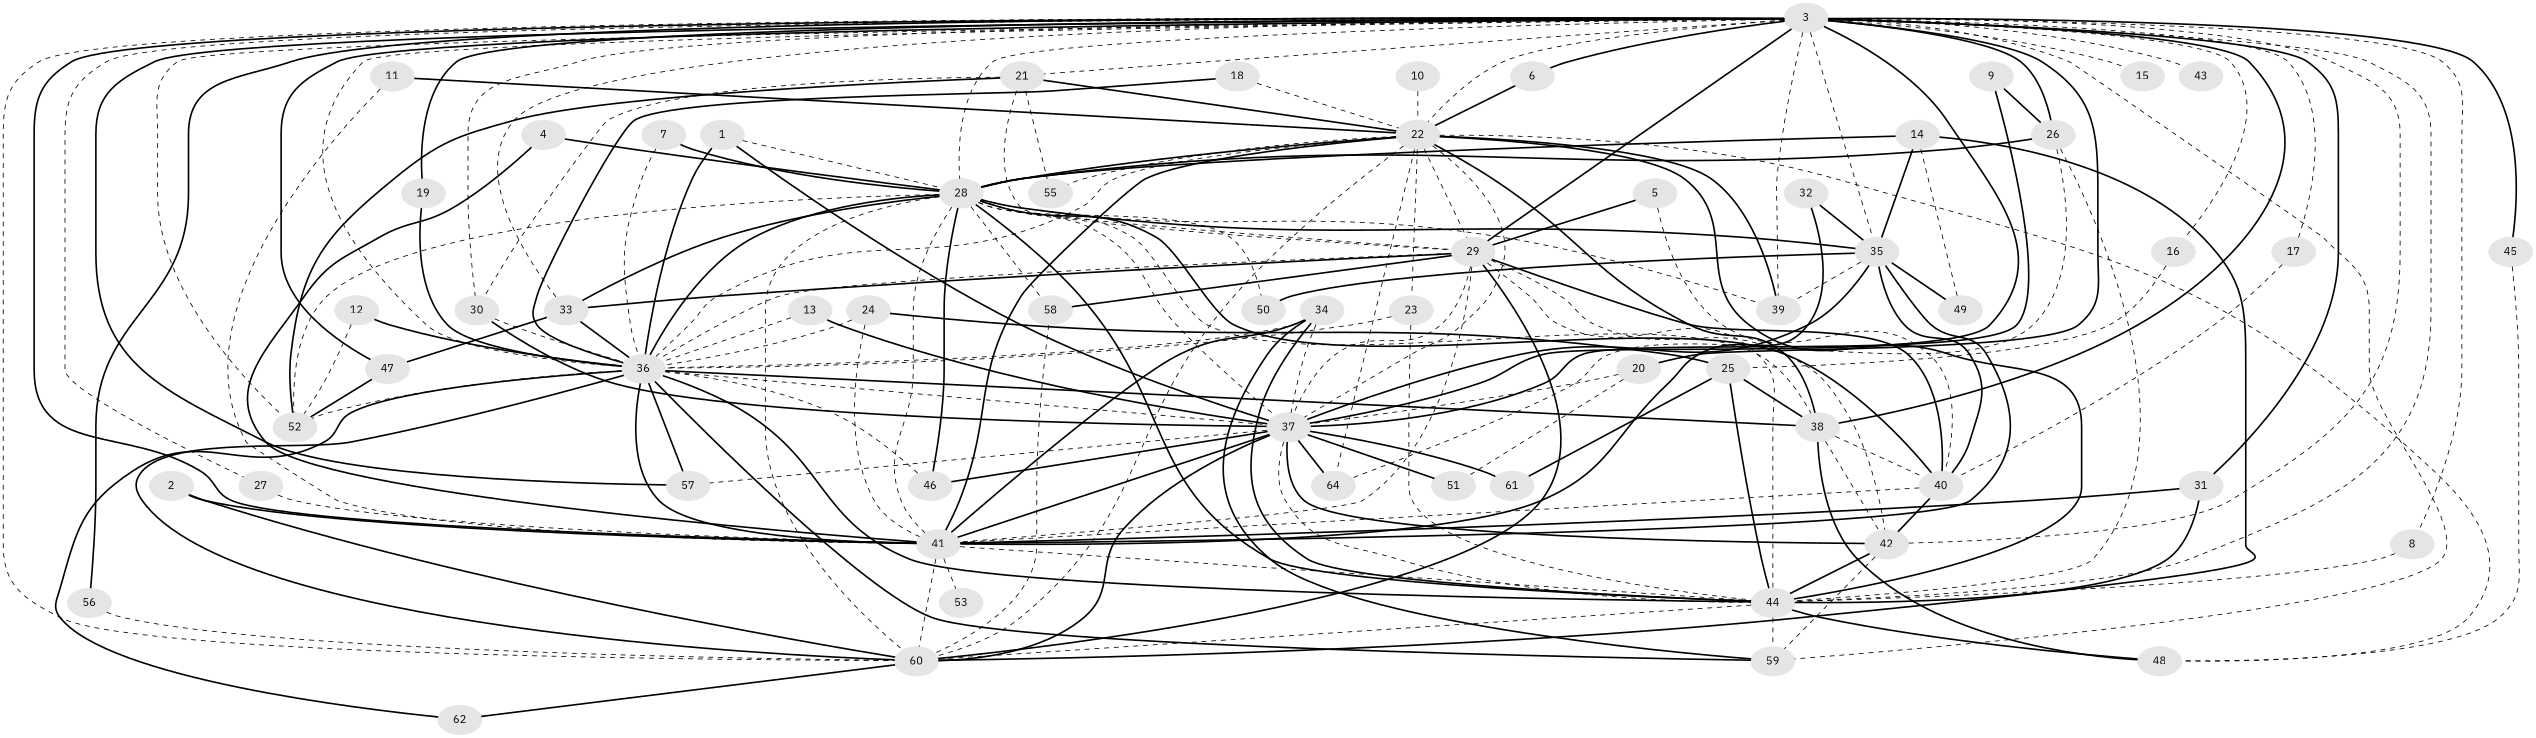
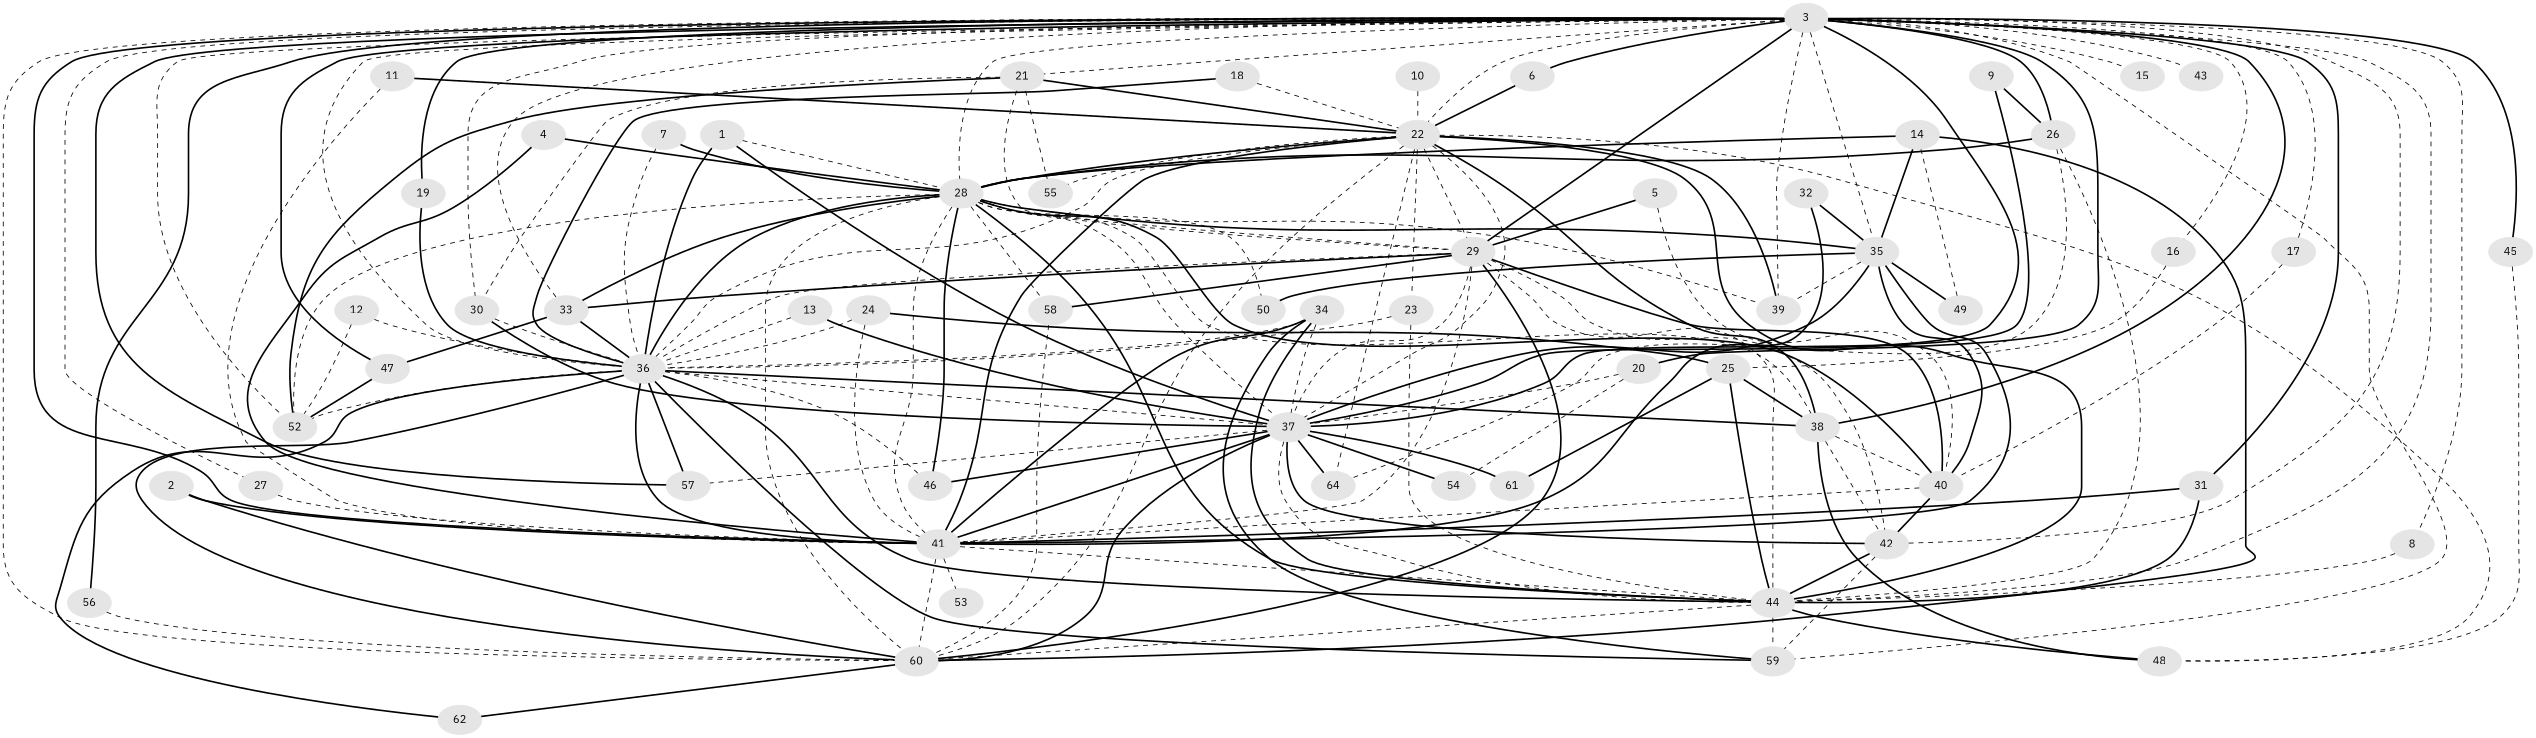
(435, 336) -> (435, 336)
(1454, 486) -> (1454, 486)
